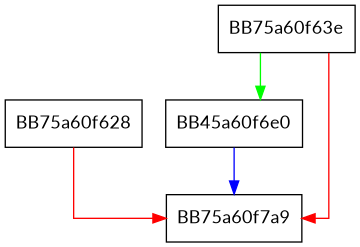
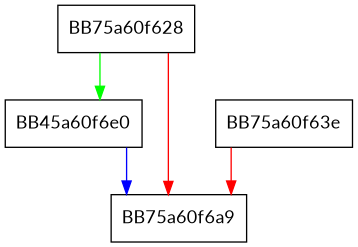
(260, 70) -> (100, 70)
(234, 218) -> (179, 218)
